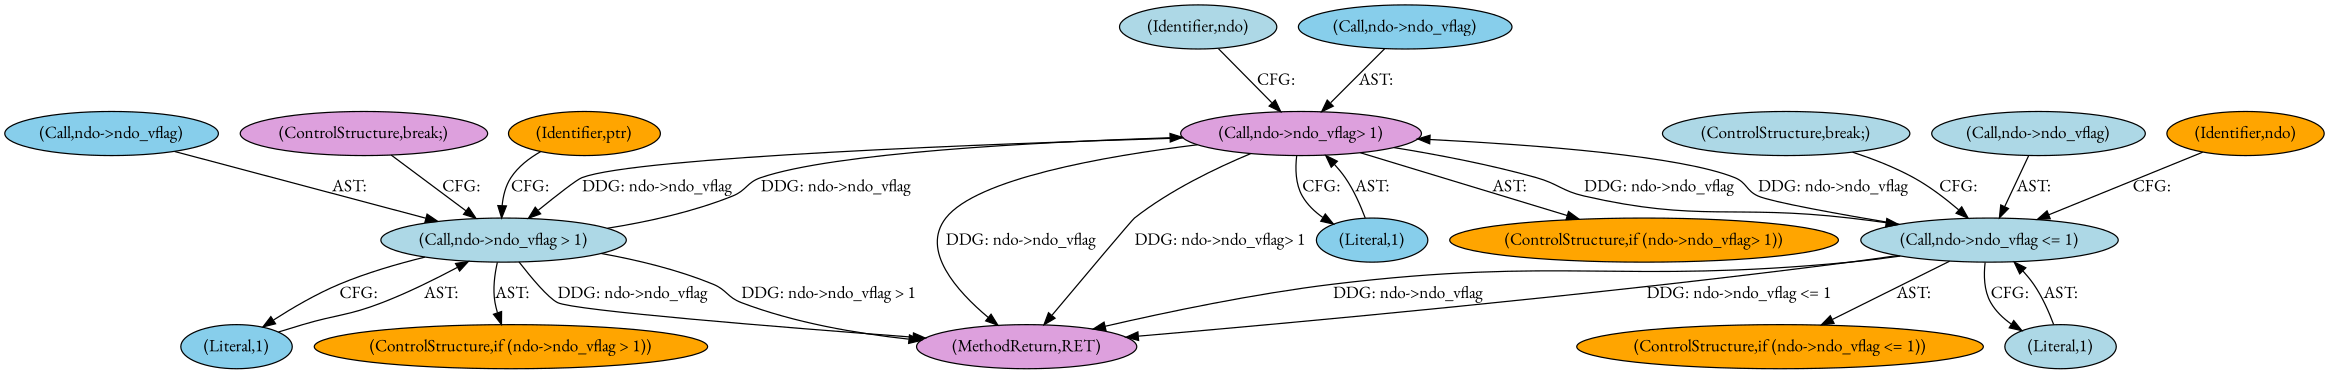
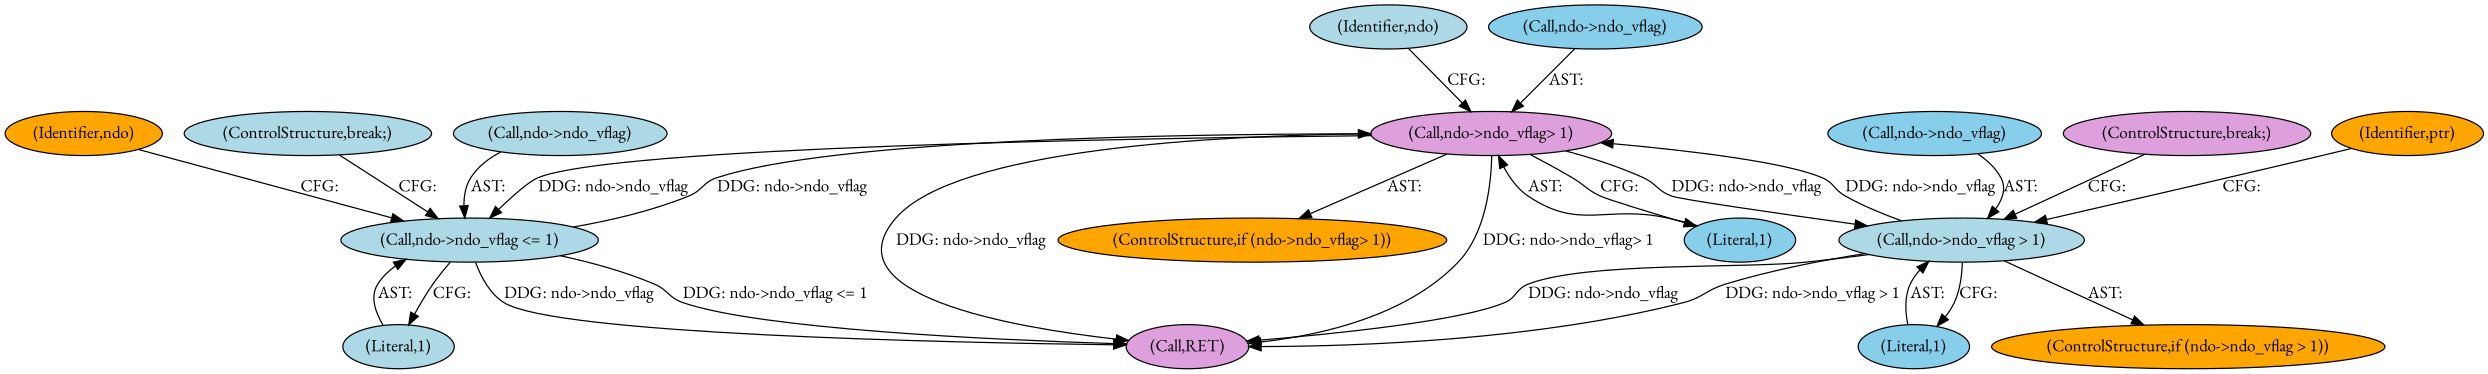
(1027, 347) -> (1187, 347)
(1780, 347) -> none
